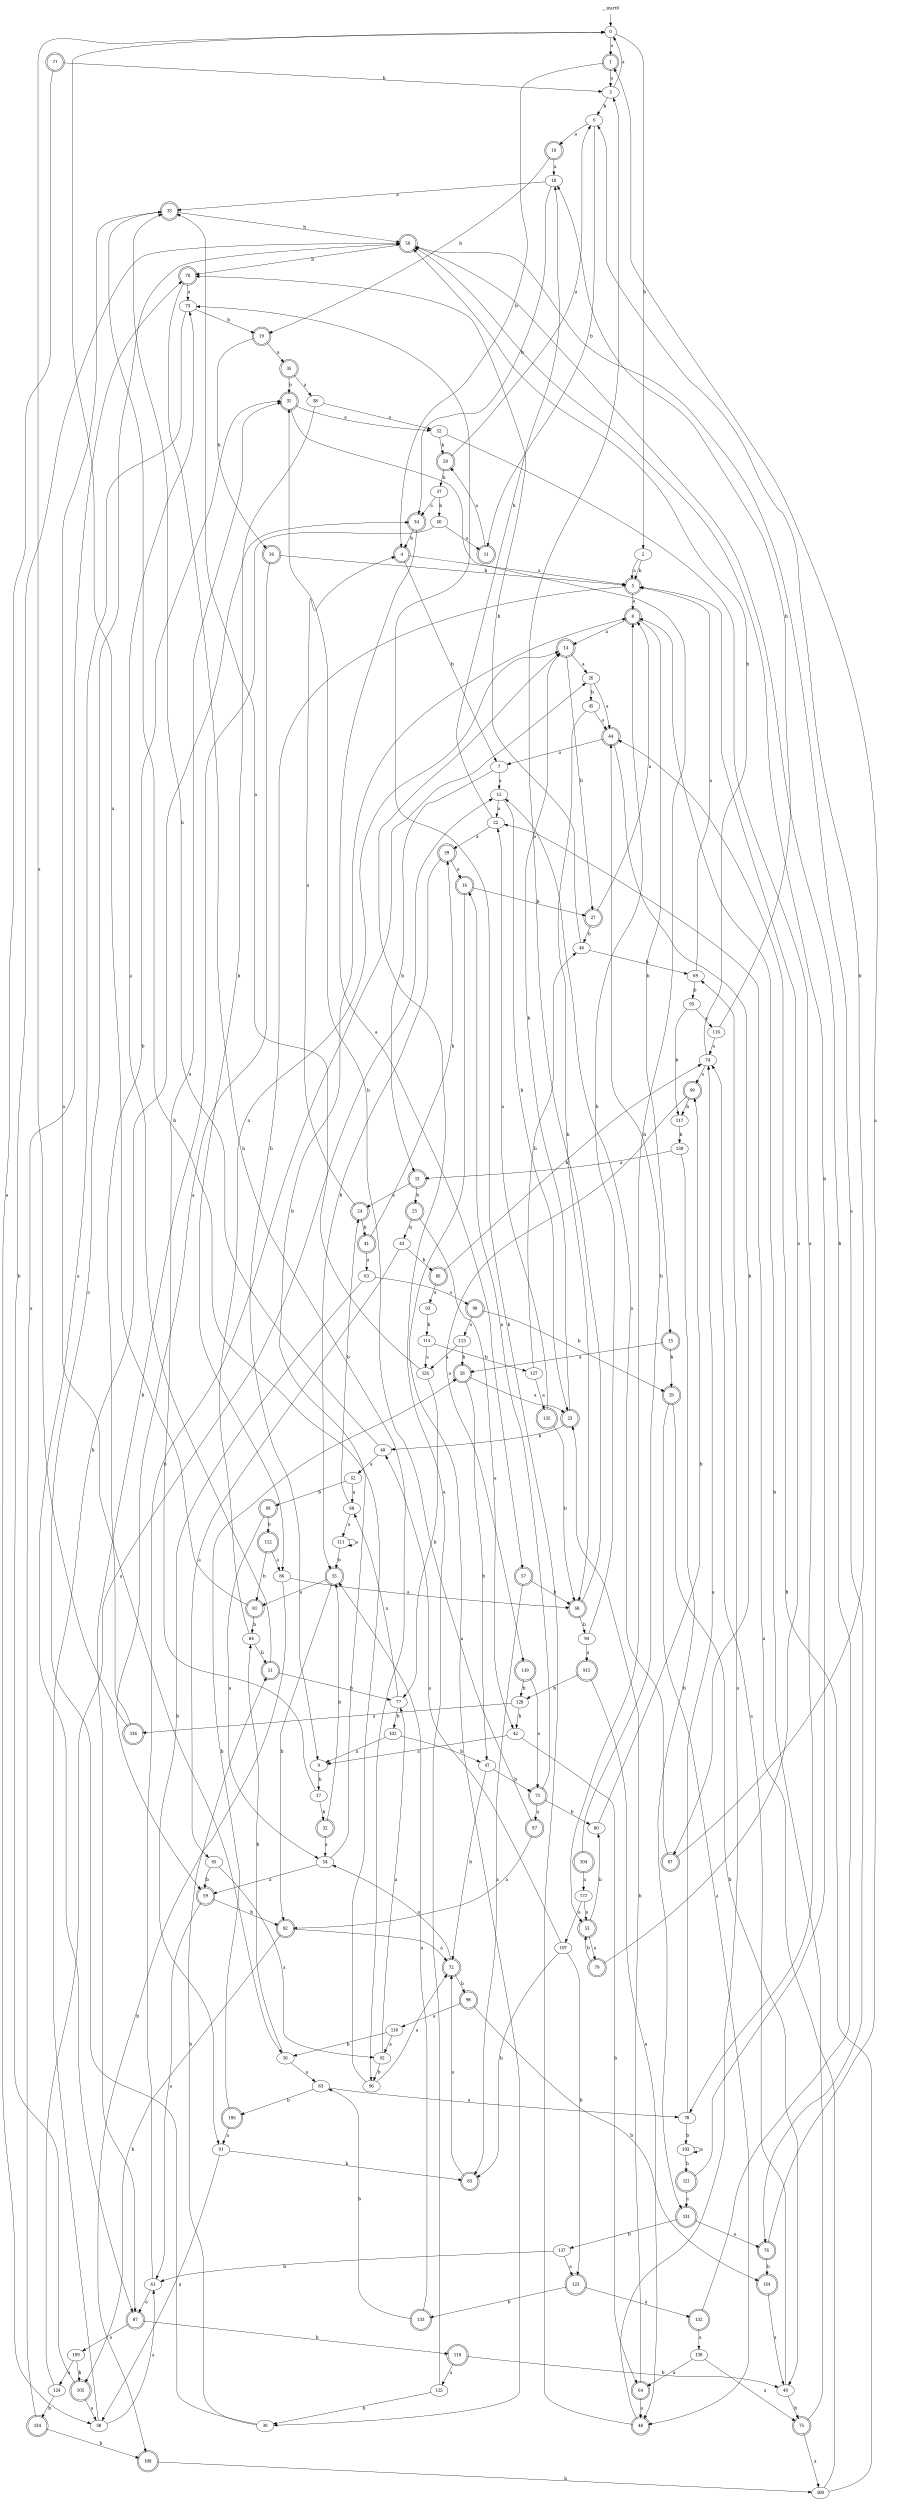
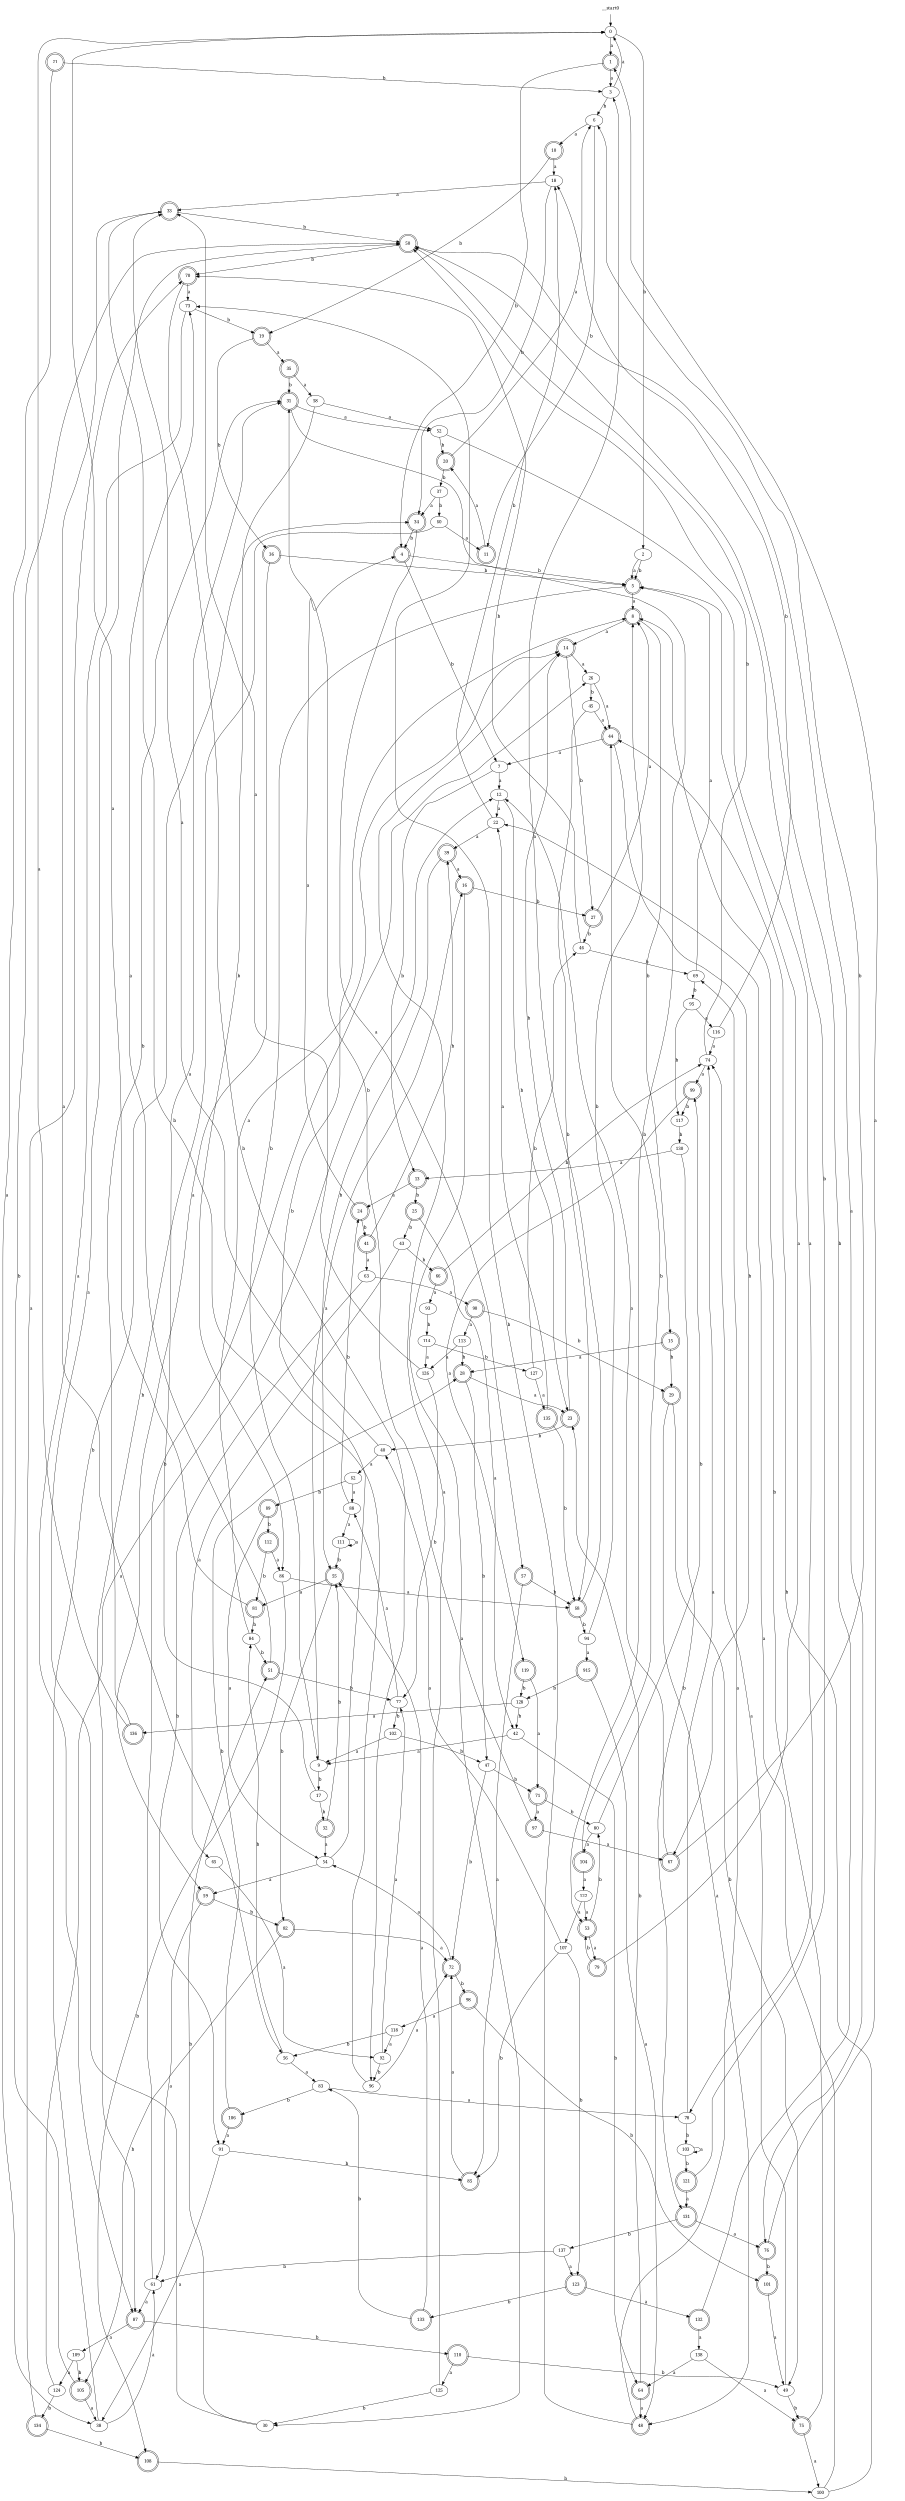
(540, 571) -> (540, 571)
(183, 823) -> (183, 823)
(503, 1343) -> (319, 1337)
none -> (588, 1839)
(206, 1876) -> none
(430, 1913) -> (604, 1846)
